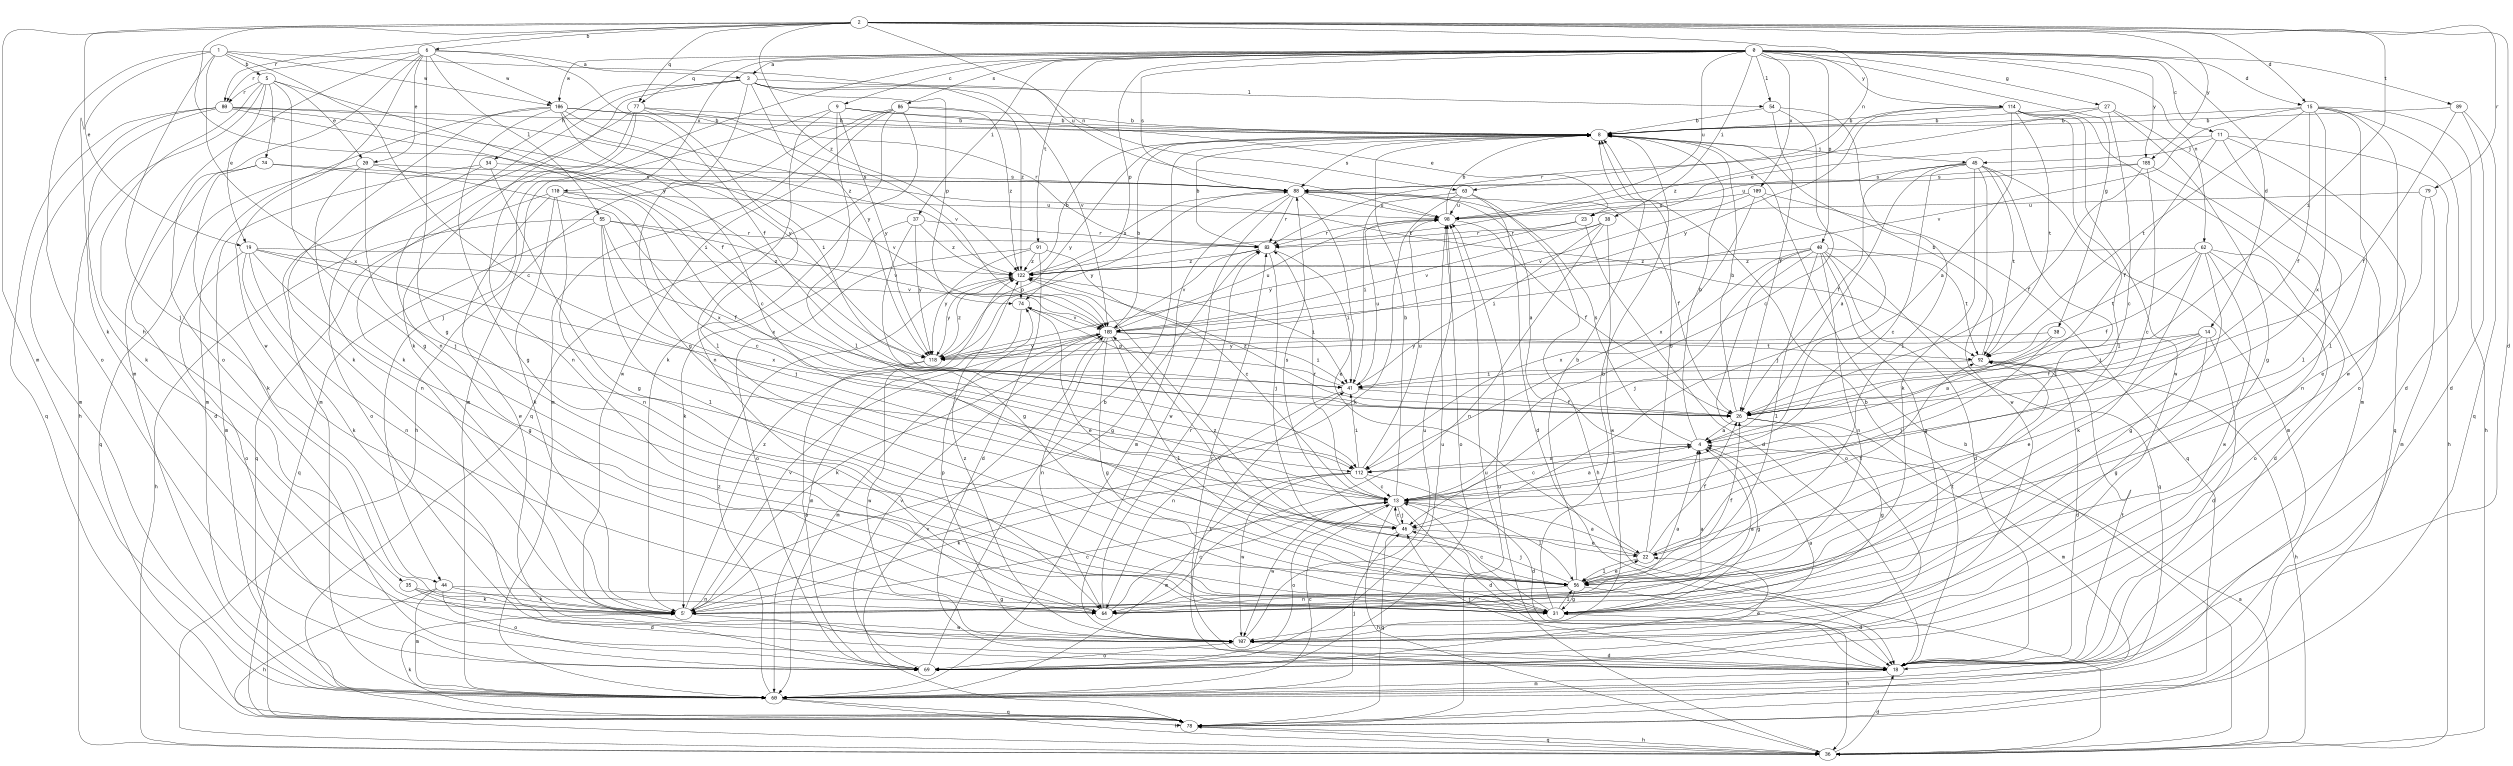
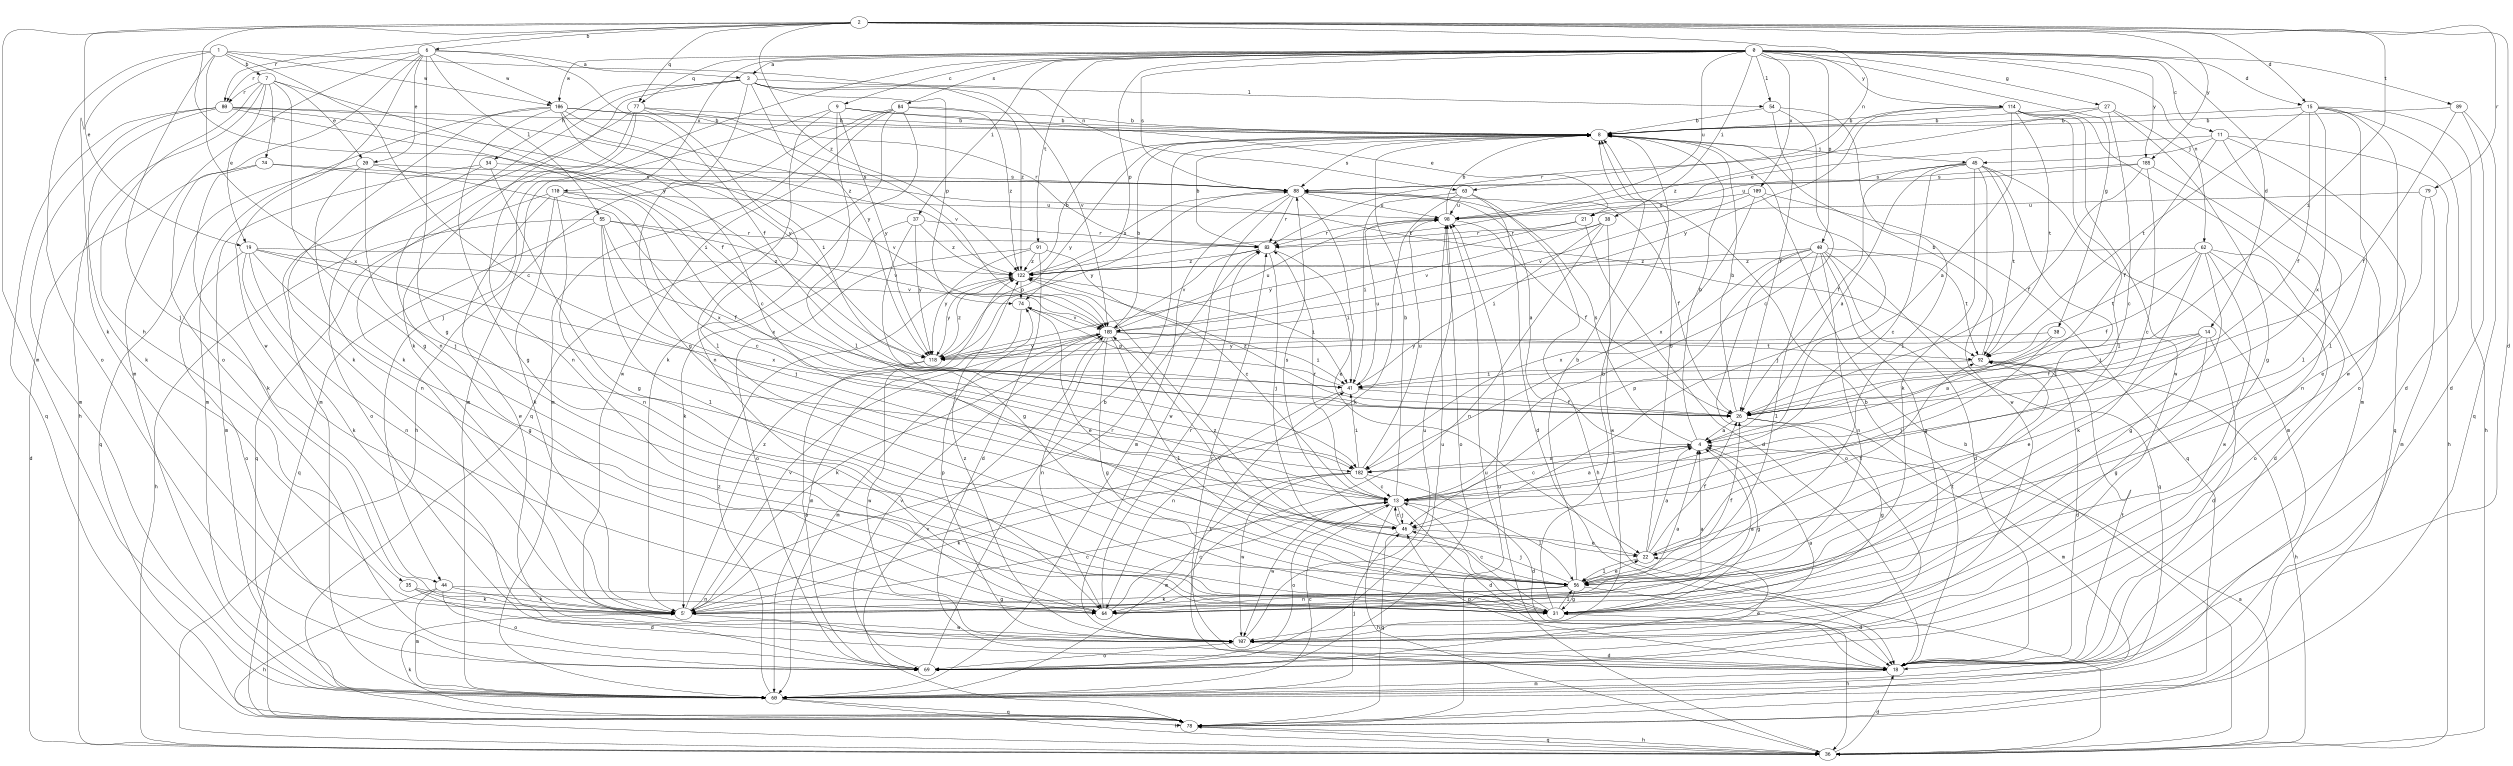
(267, 79) -> (267, 79)
(900, 107) -> (900, 107)
(1138, 156) -> none
(1584, 220) -> (1584, 220)
(1750, 248) -> none
(1635, 388) -> (1635, 388)
(1112, 431) -> (1112, 431)
(1359, 473) -> (1359, 473)
(1526, 517) -> (1665, 498)
none -> (1132, 598)
(1469, 600) -> (1469, 600)
(837, 651) -> (141, 745)
